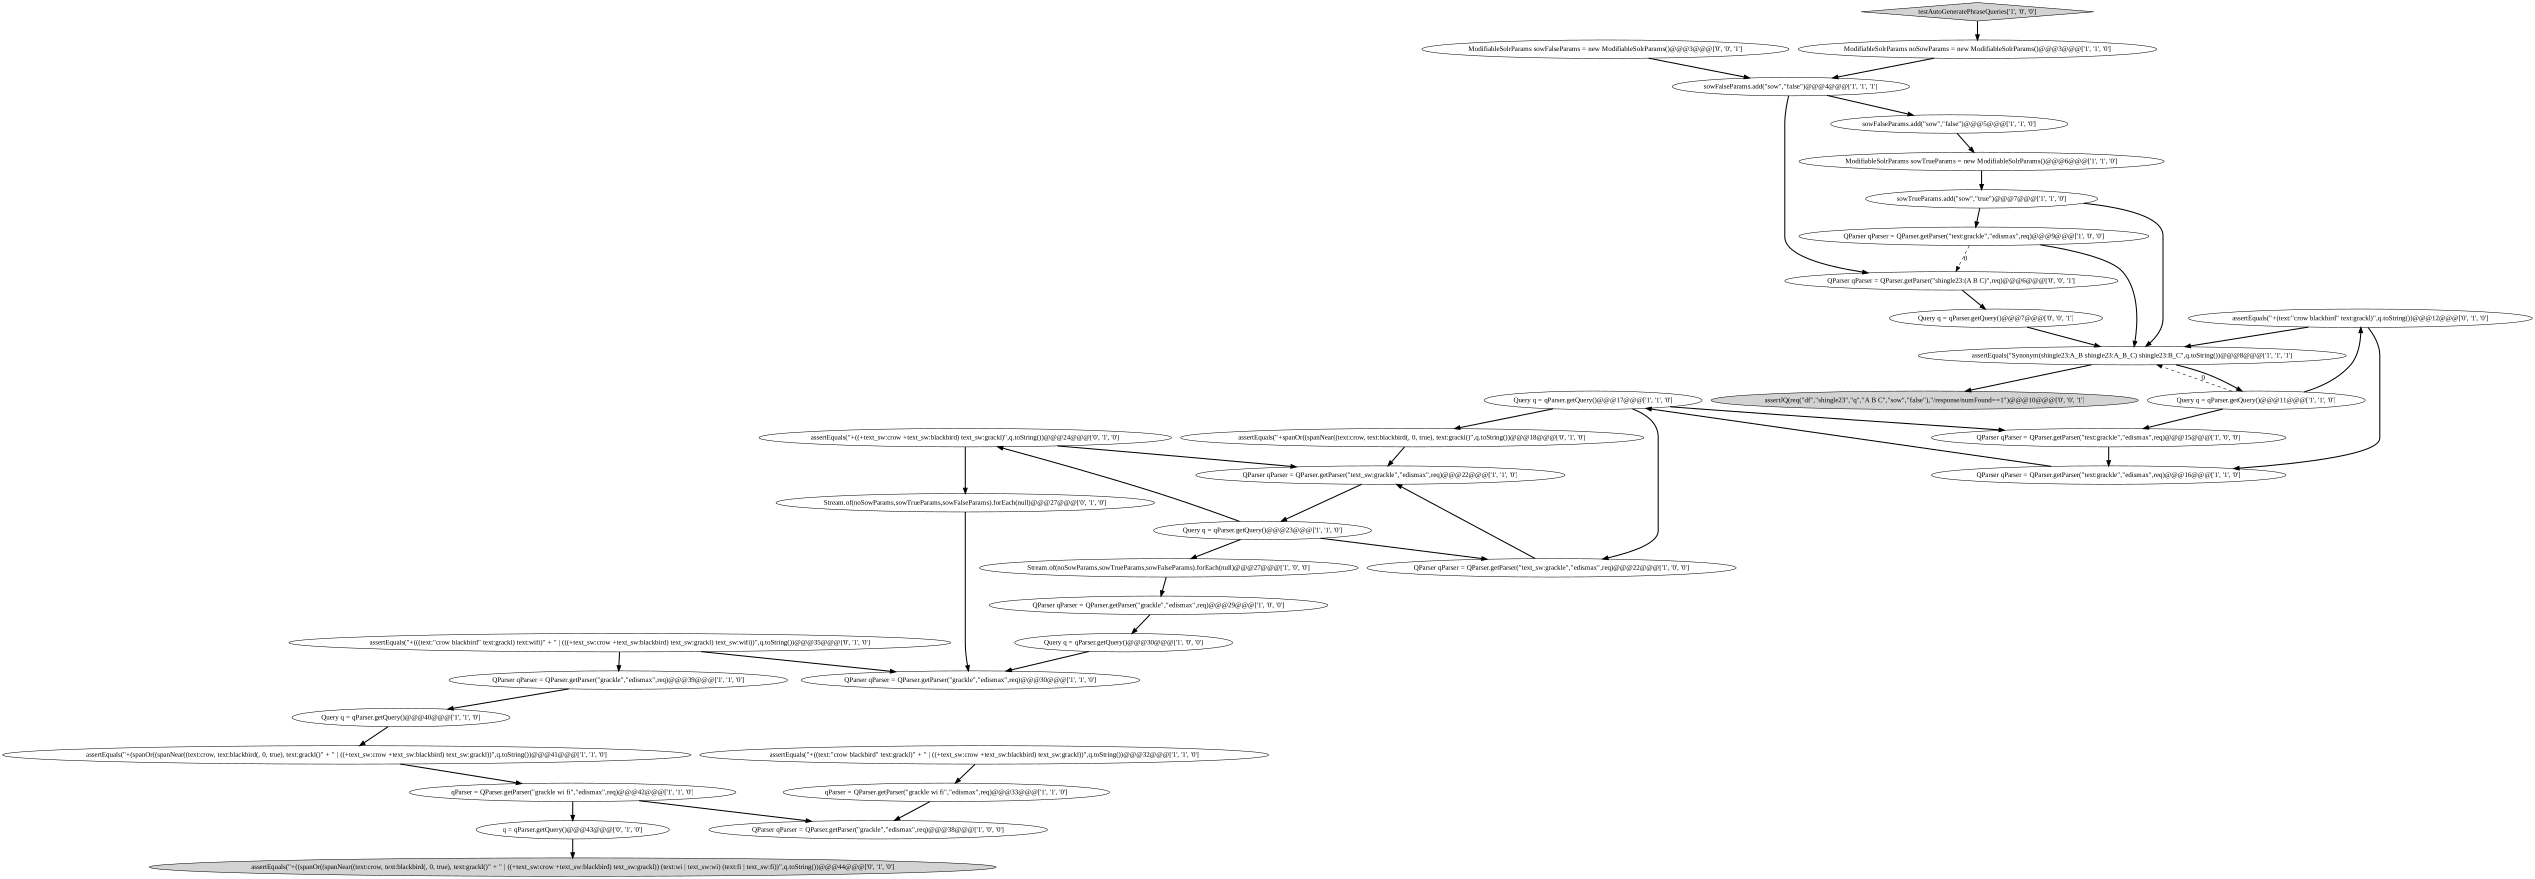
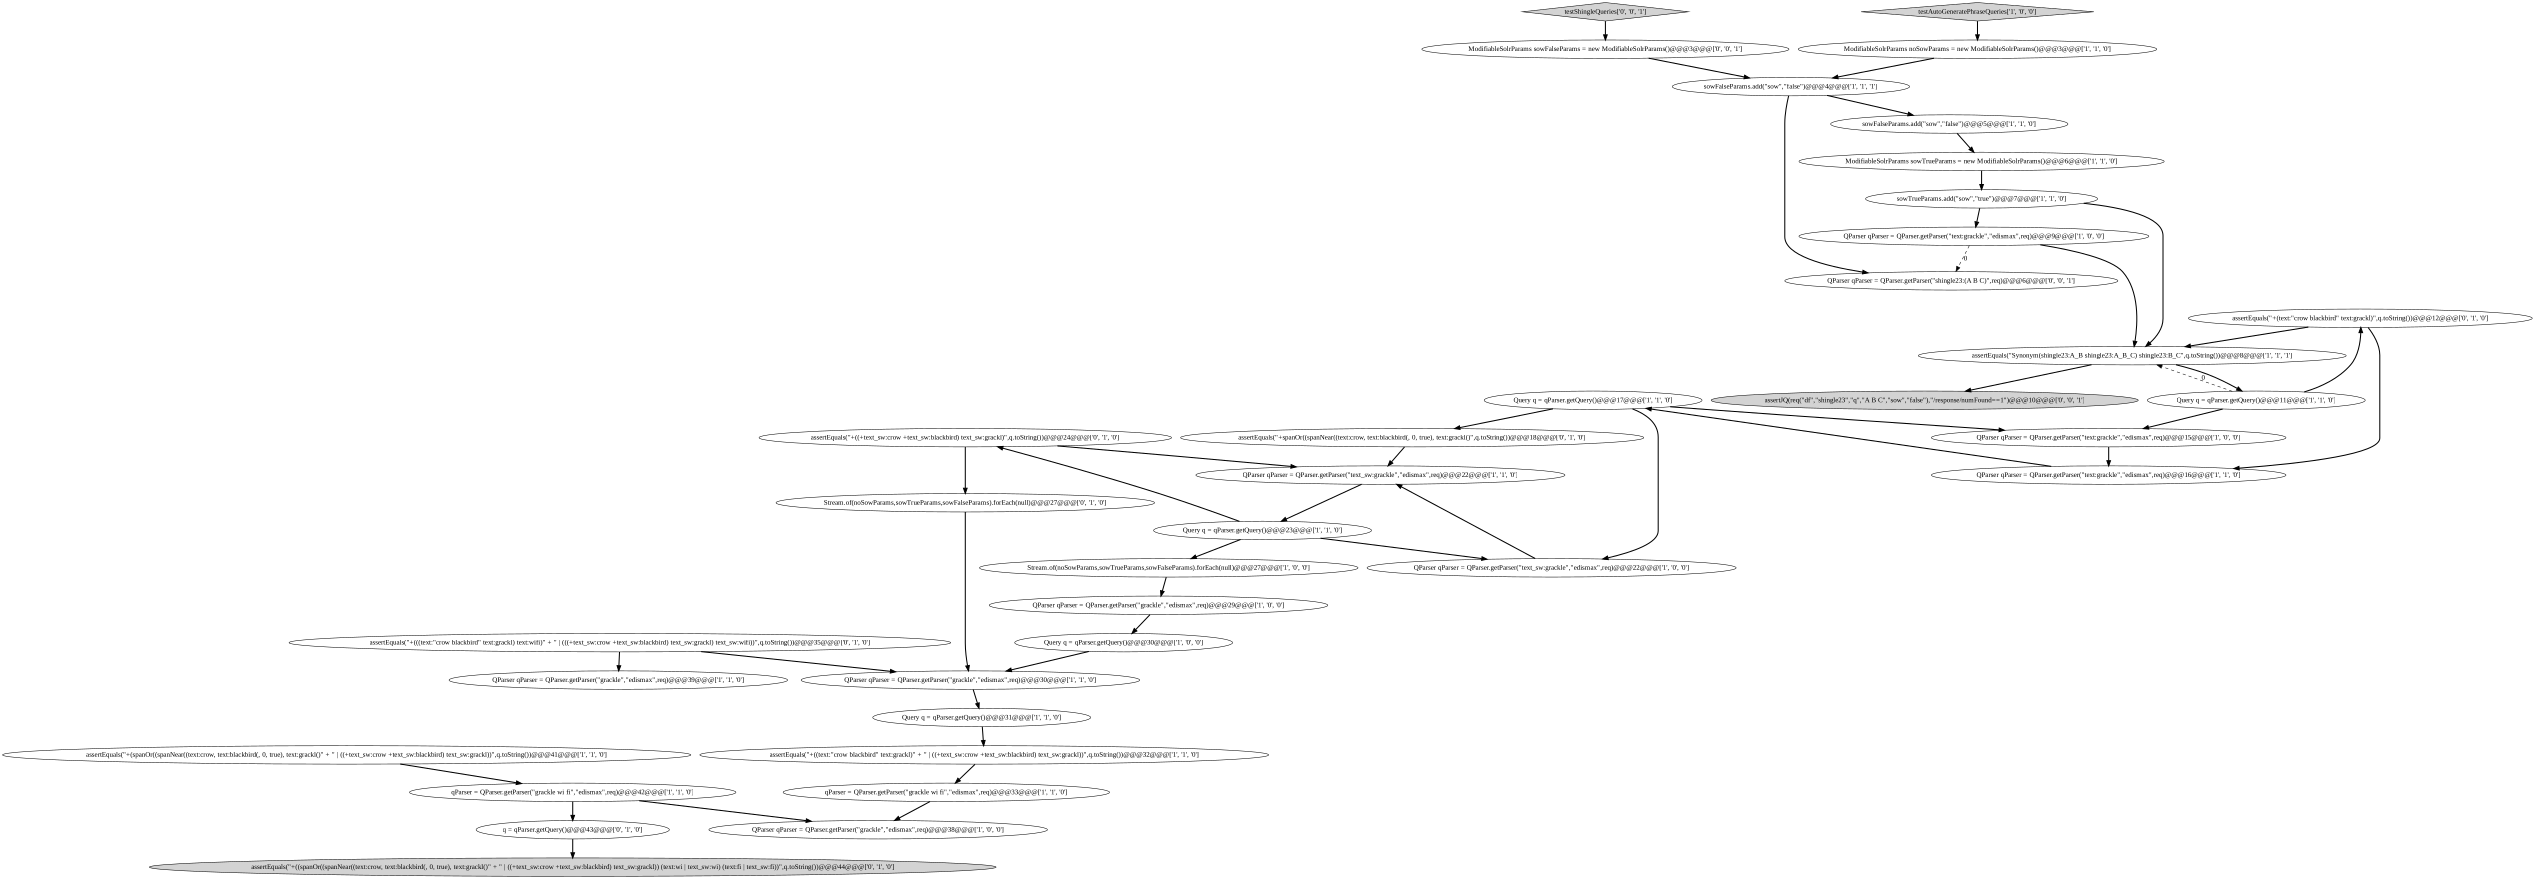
none -> (1605, 12)
(1996, 318) -> none
(401, 717) -> none
none -> (982, 717)
